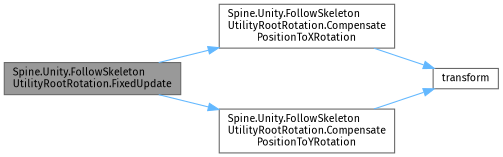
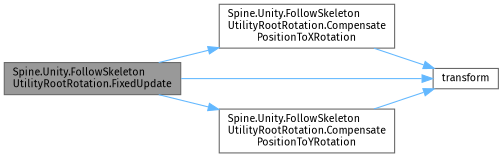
none -> (301, 79)
